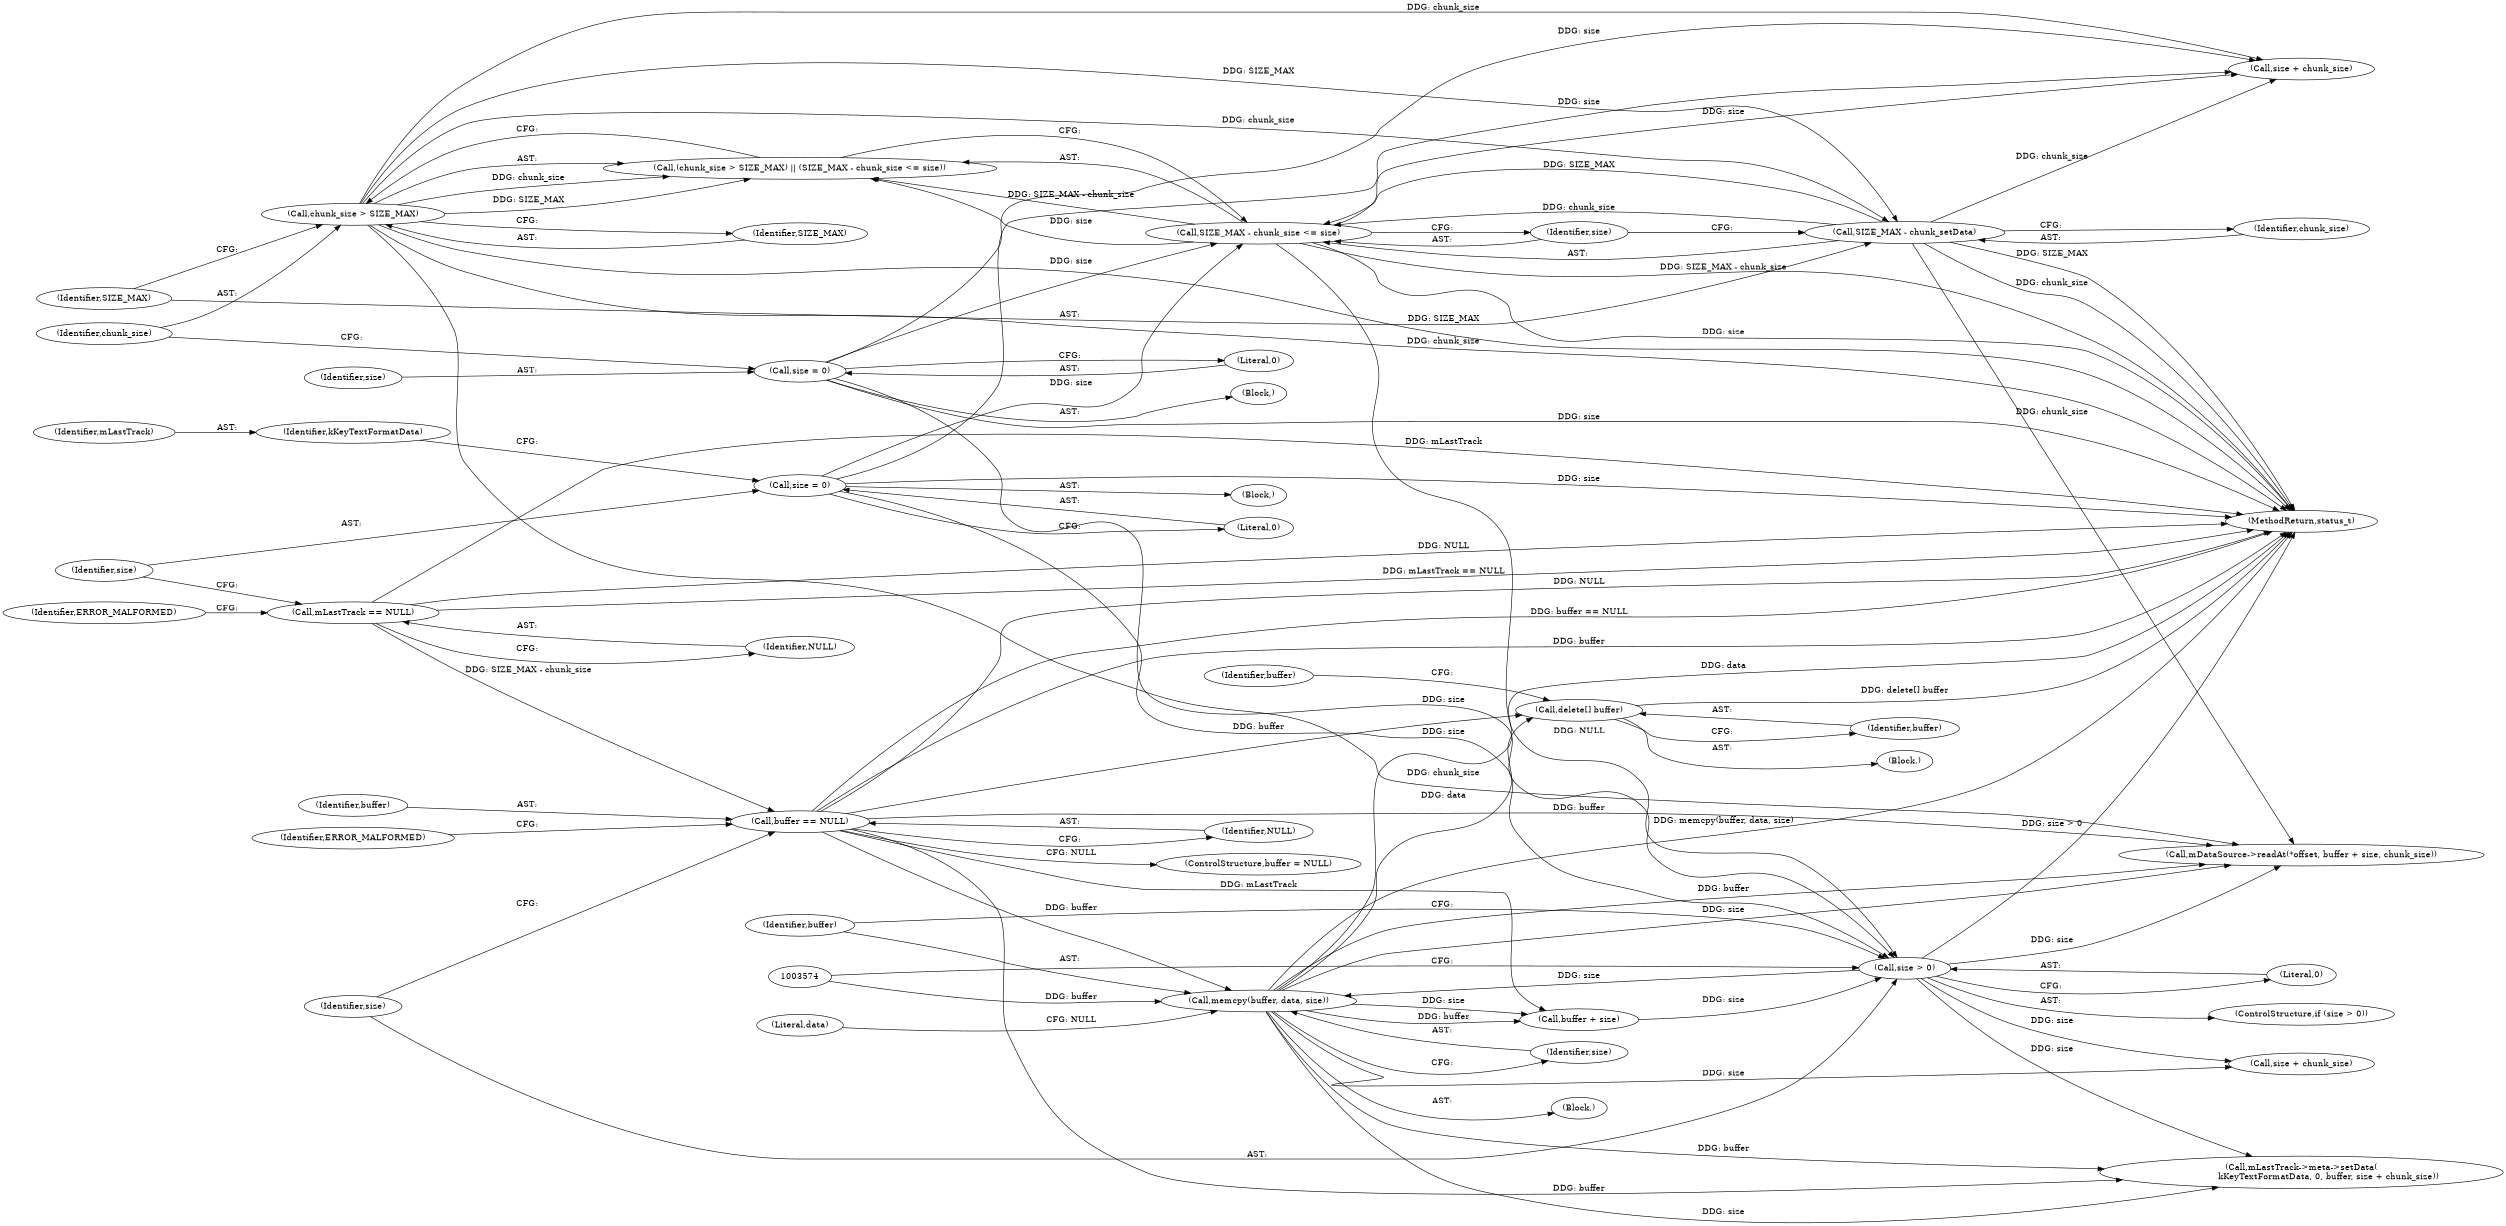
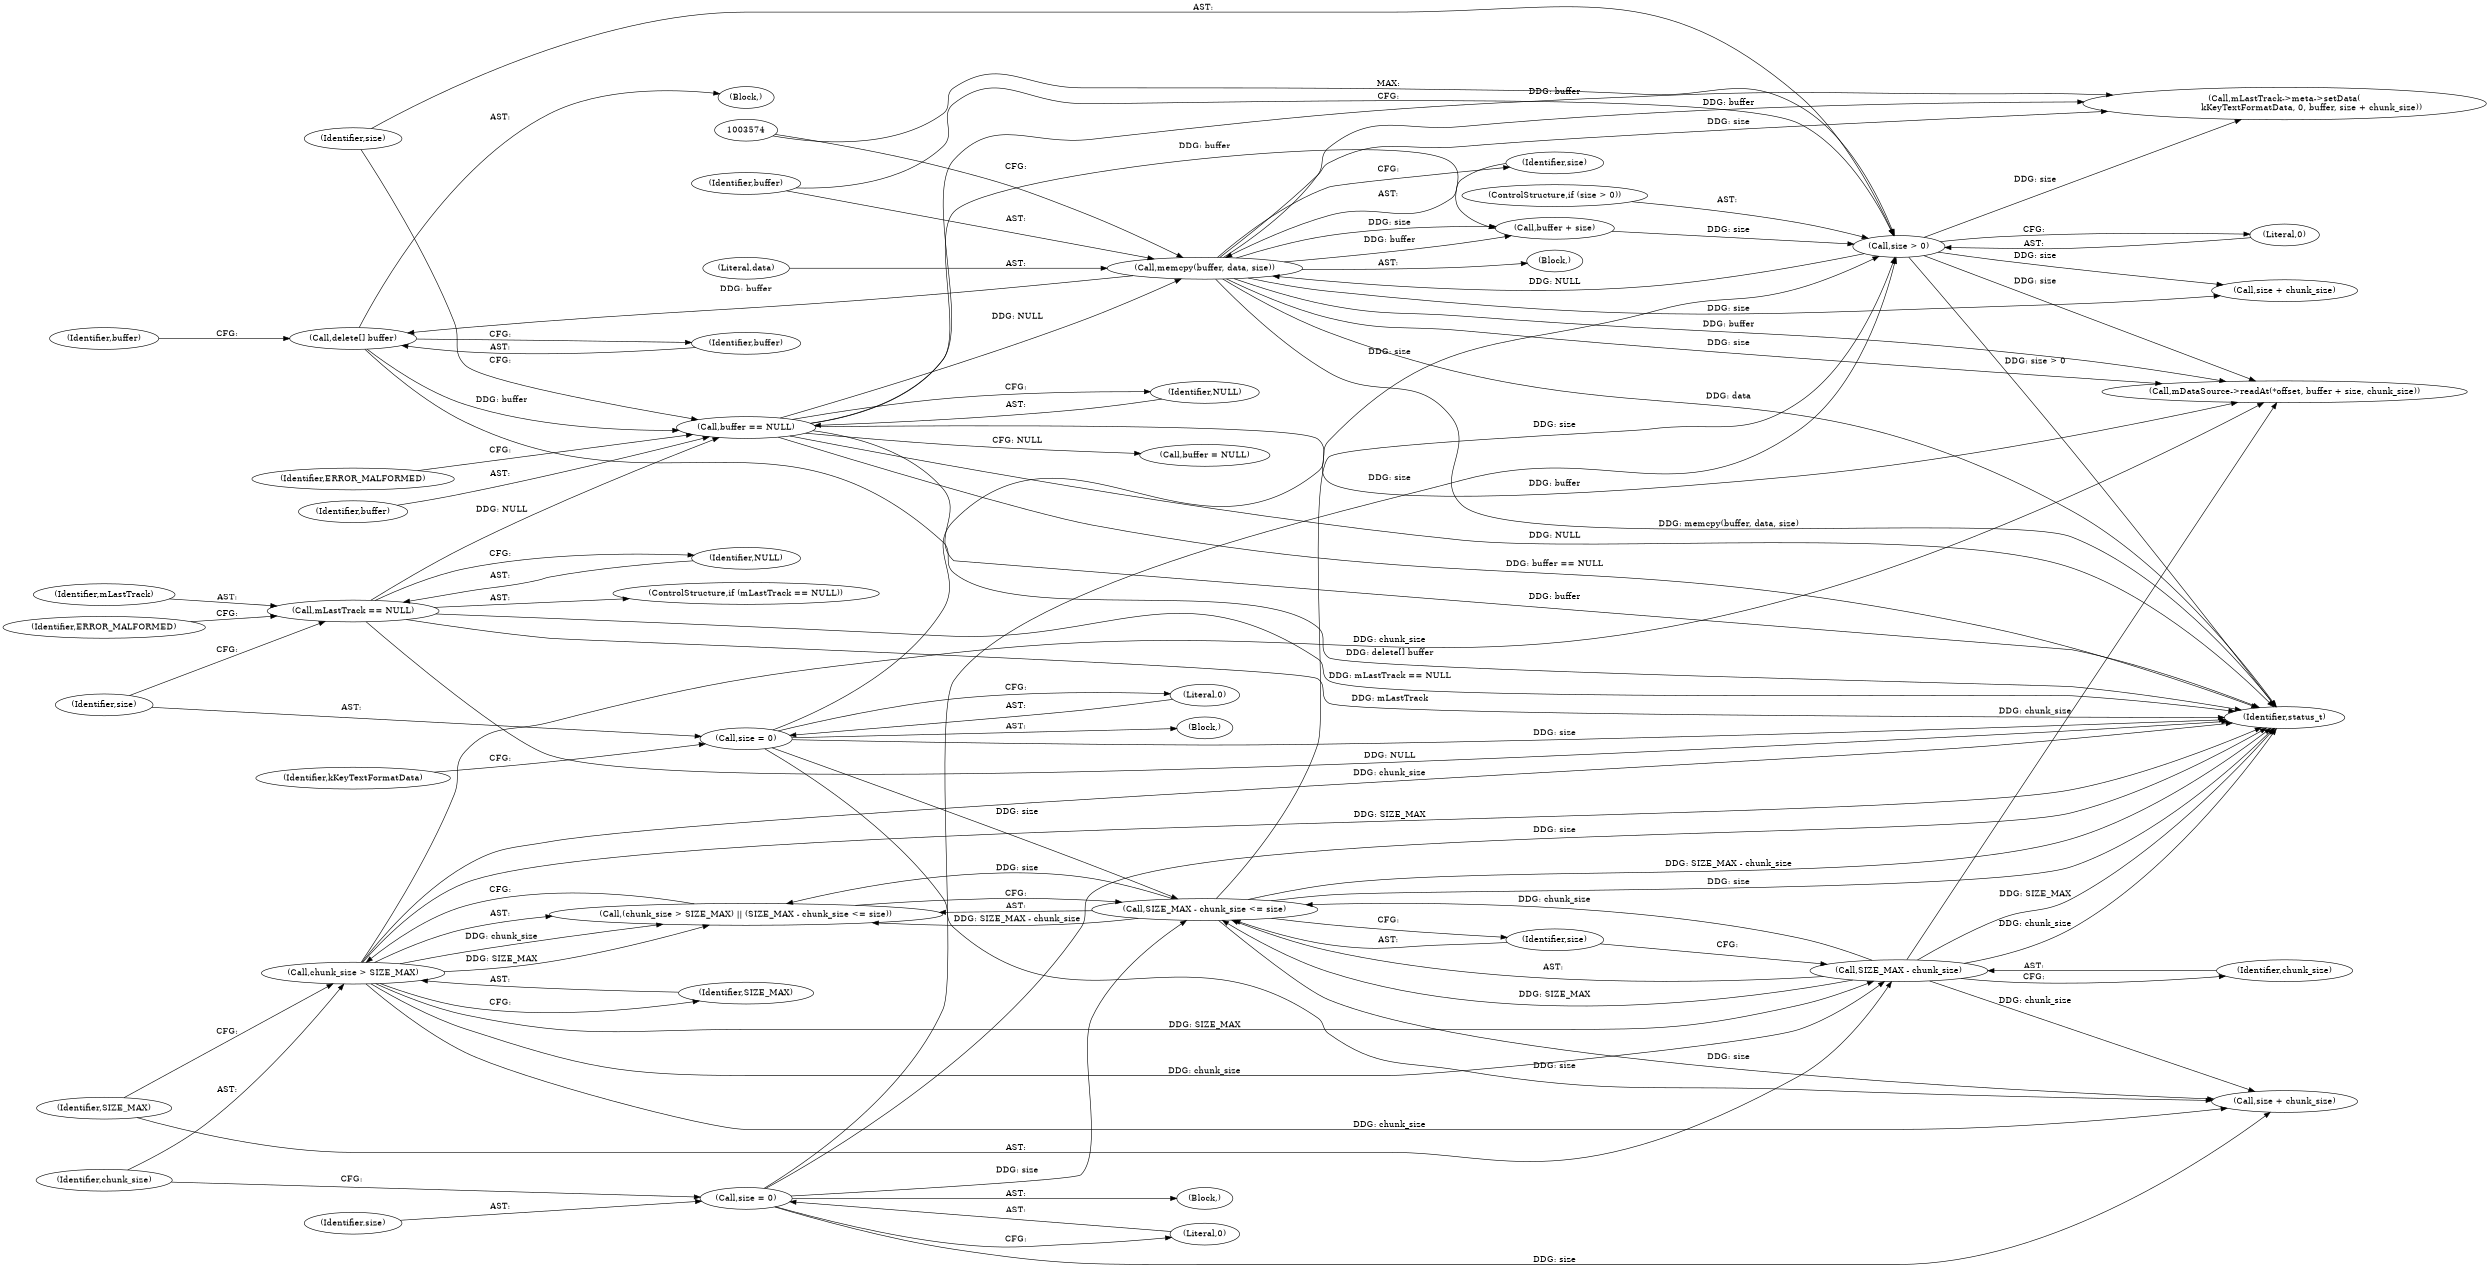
(1905, 233) -> (1899, 971)
(212, 432) -> (220, 602)
(2301, 521) -> (2285, 718)
none -> (746, 593)
(529, 670) -> (502, 510)
(1579, 731) -> (1555, 425)
(1180, 759) -> (512, 416)
(1444, 795) -> (746, 289)
(1259, 864) -> (1205, 455)
(1259, 885) -> (1205, 146)
(1071, 908) -> (1017, 316)
(1444, 961) -> (1390, 84)
(1579, 976) -> (1555, 282)
(1071, 997) -> (1017, 167)
(2066, 1012) -> (1748, 215)
(1071, 1020) -> (1017, 264)
